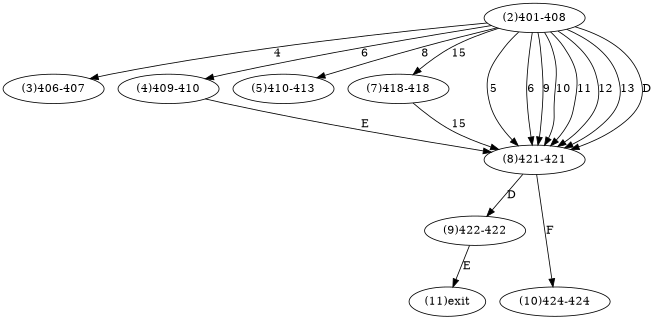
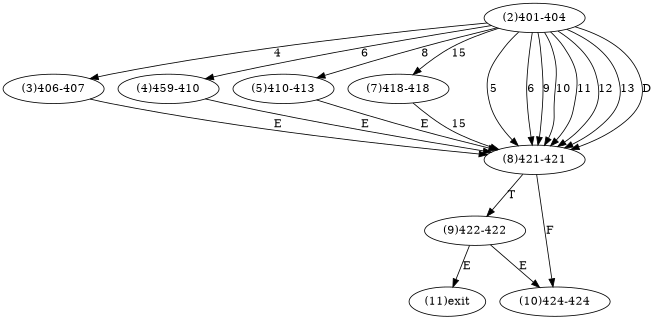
(535, 18) -> (535, 18)
(169, 89) -> (169, 89)
none -> (402, 125)
none -> (284, 131)
(512, 195) -> (512, 195)
none -> (512, 263)
